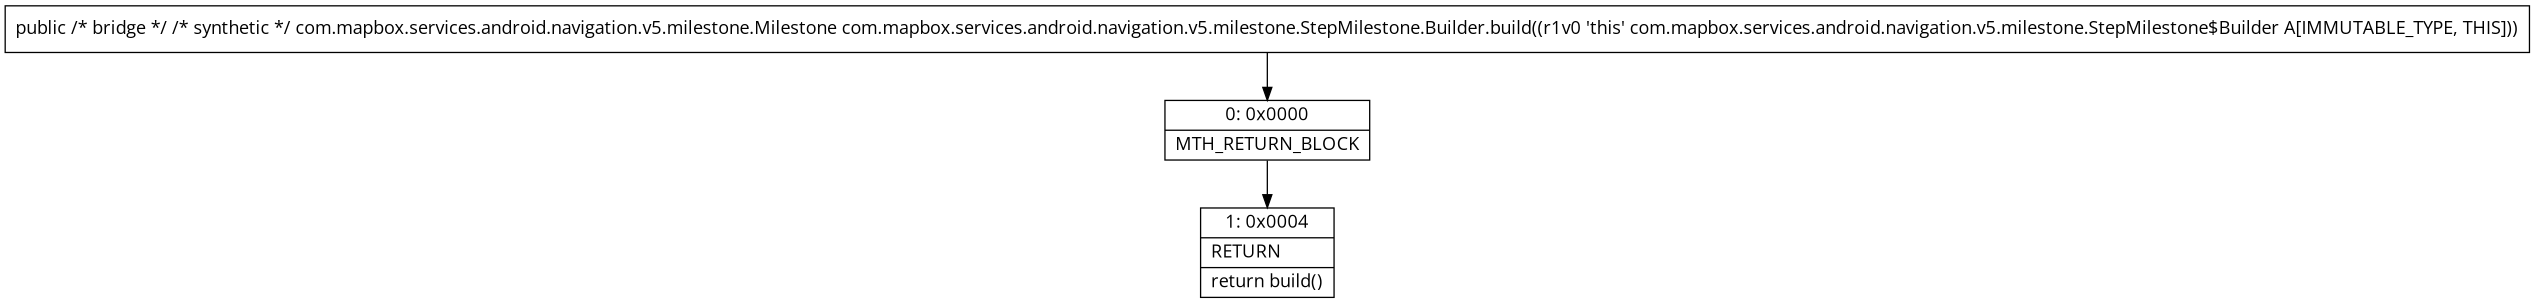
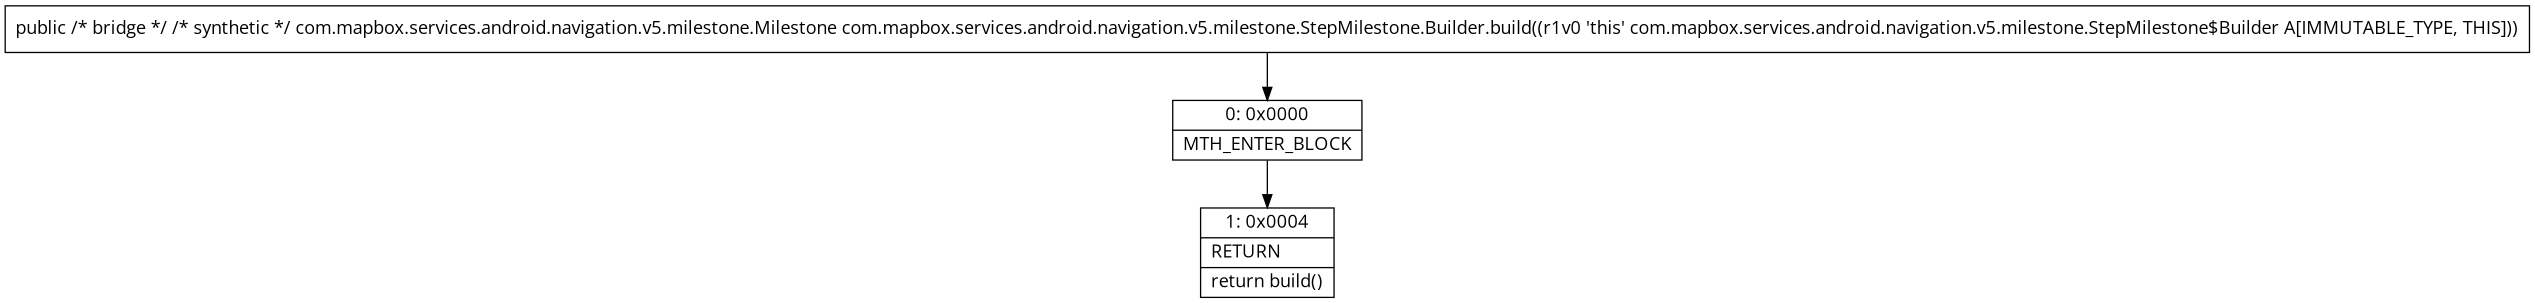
(1267, 144) -> (1267, 144)
